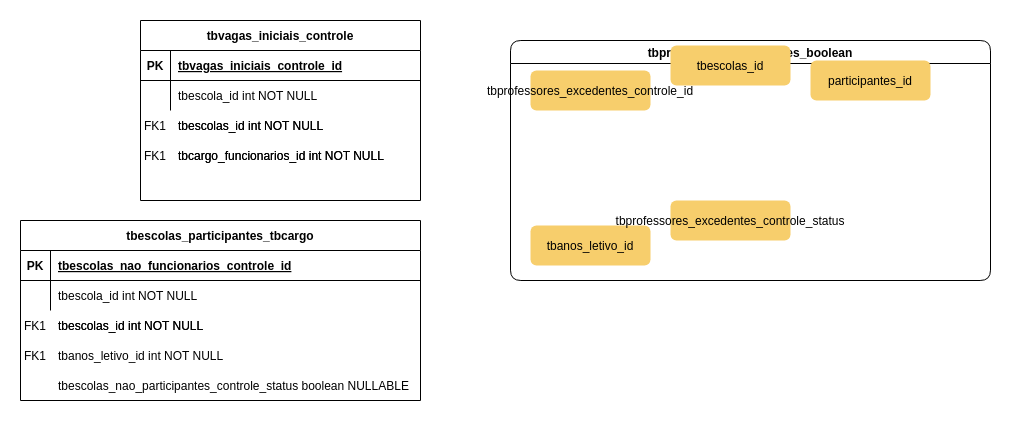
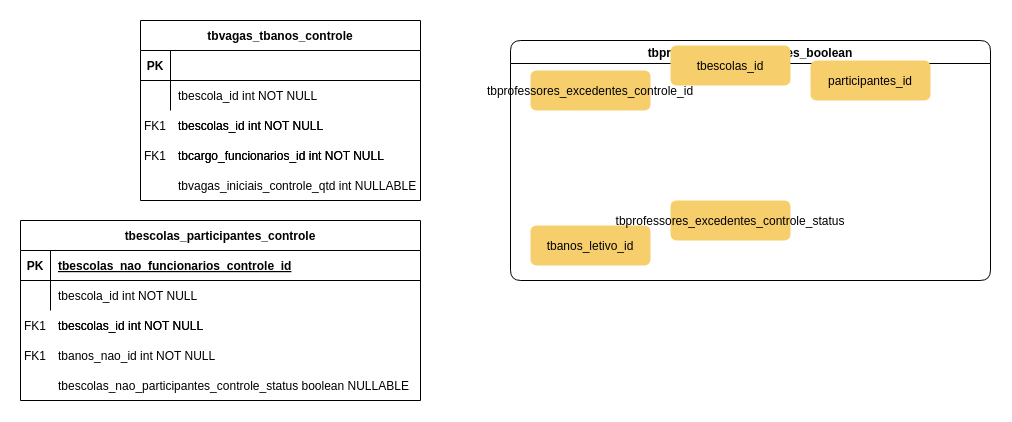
(280, 36) -> (280, 36)
(296, 66) -> none
none -> (296, 186)
(220, 236) -> (220, 236)
(146, 356) -> (139, 356)
